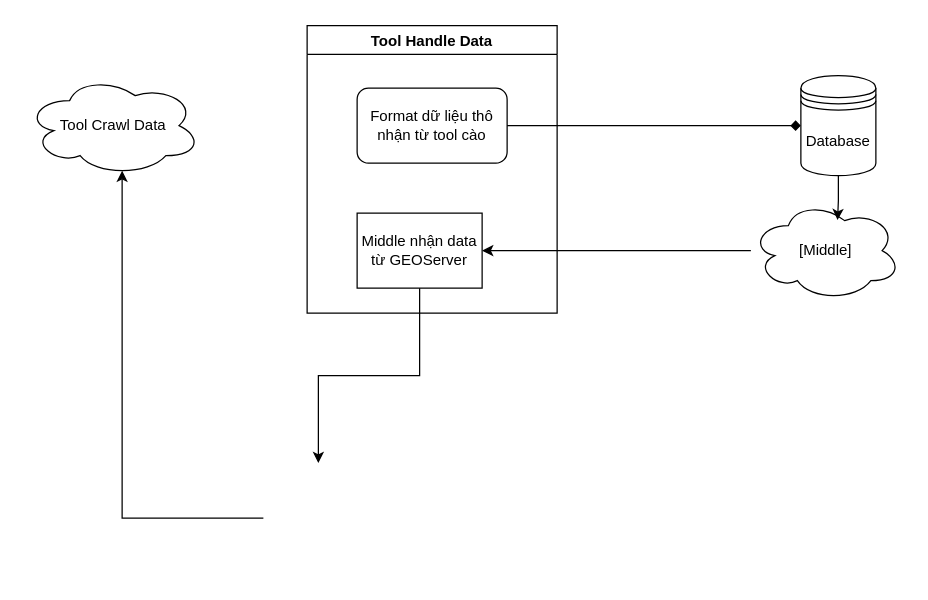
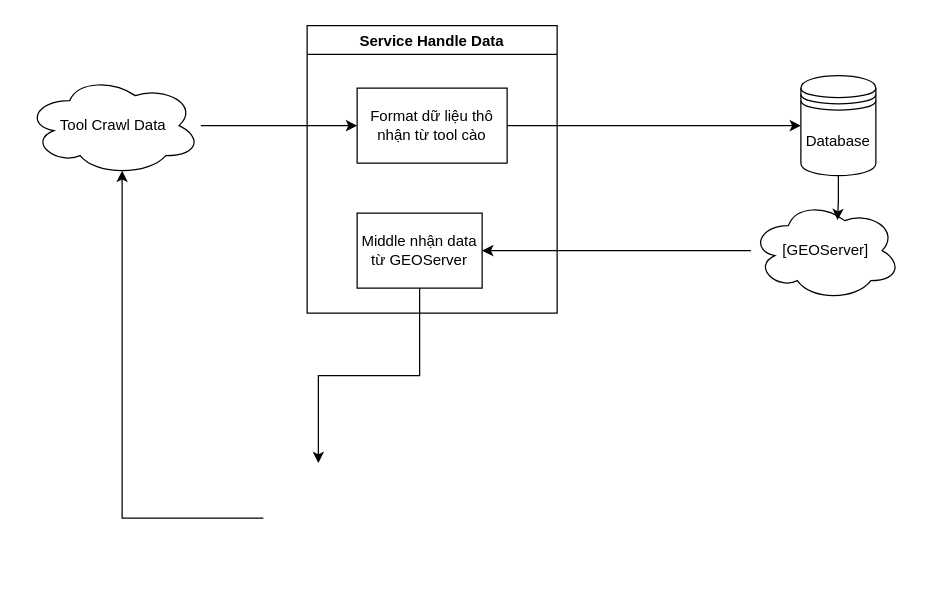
(431, 41) -> (431, 41)
none -> (275, 126)
(432, 126) -> (432, 126)
(790, 126) -> (791, 126)
(826, 251) -> (826, 251)
